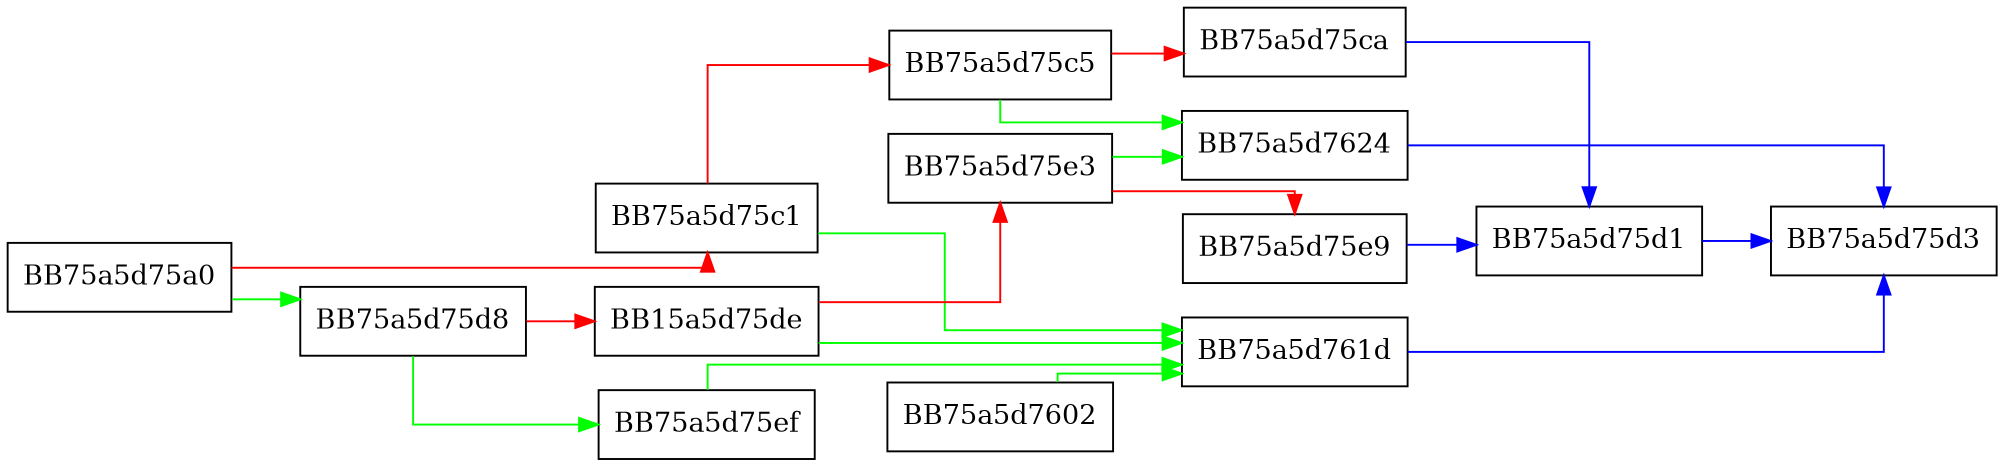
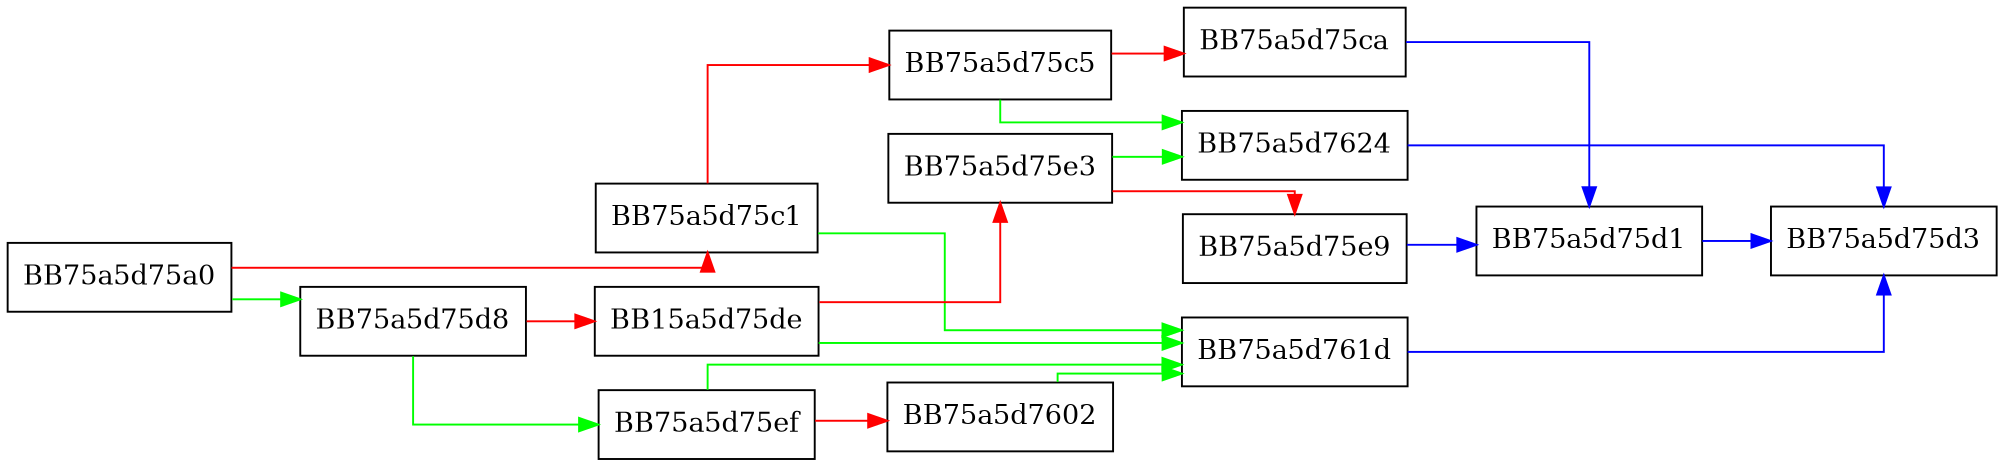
none -> (842, 421)
